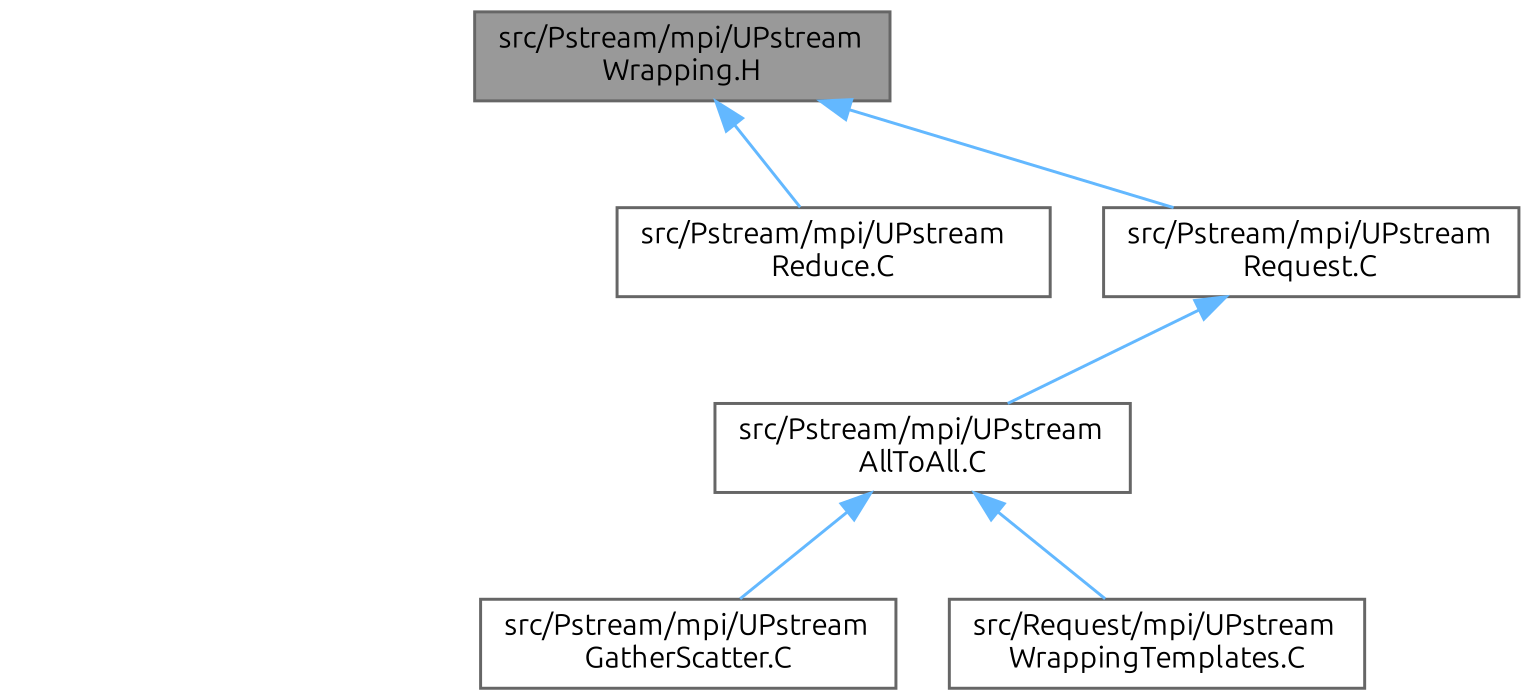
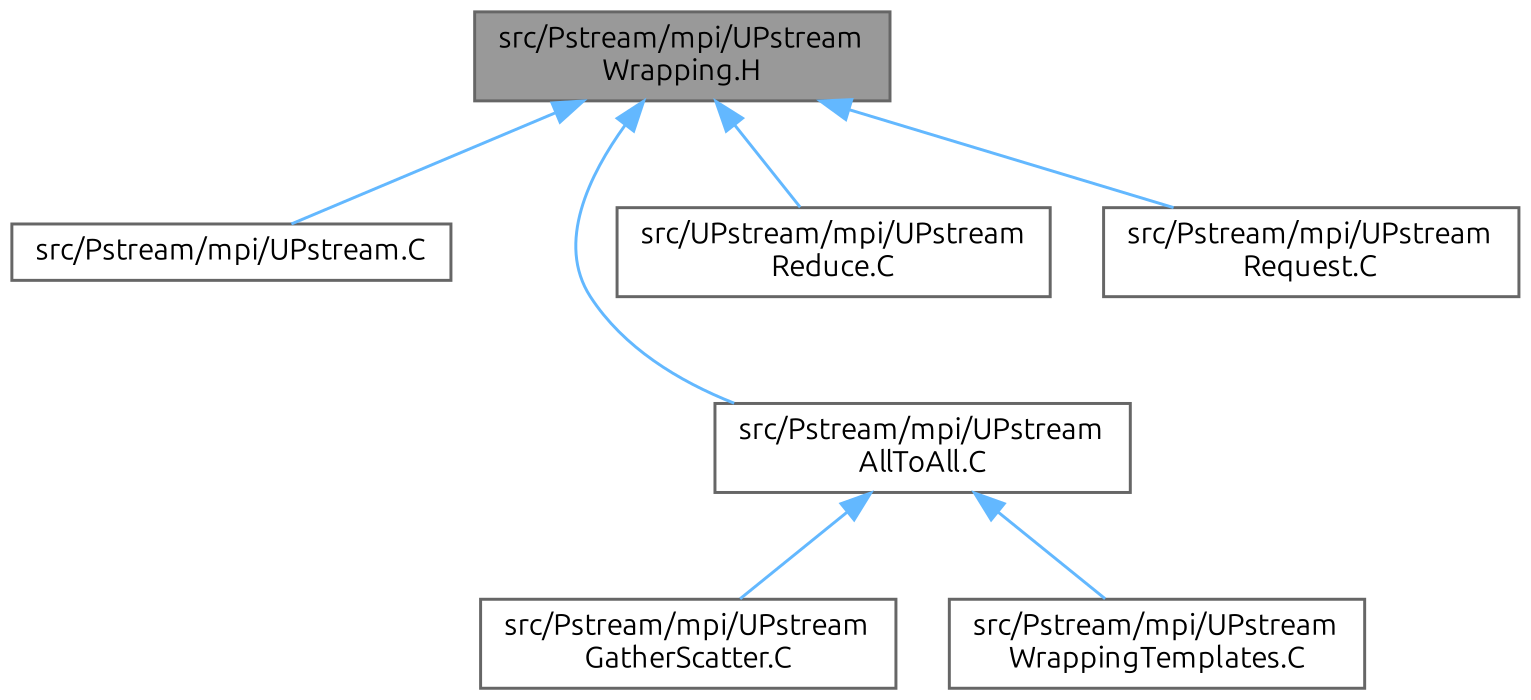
none -> (231, 252)
(834, 252) -> (834, 252)
(1103, 357) -> (590, 295)
(1157, 644) -> (1157, 644)
